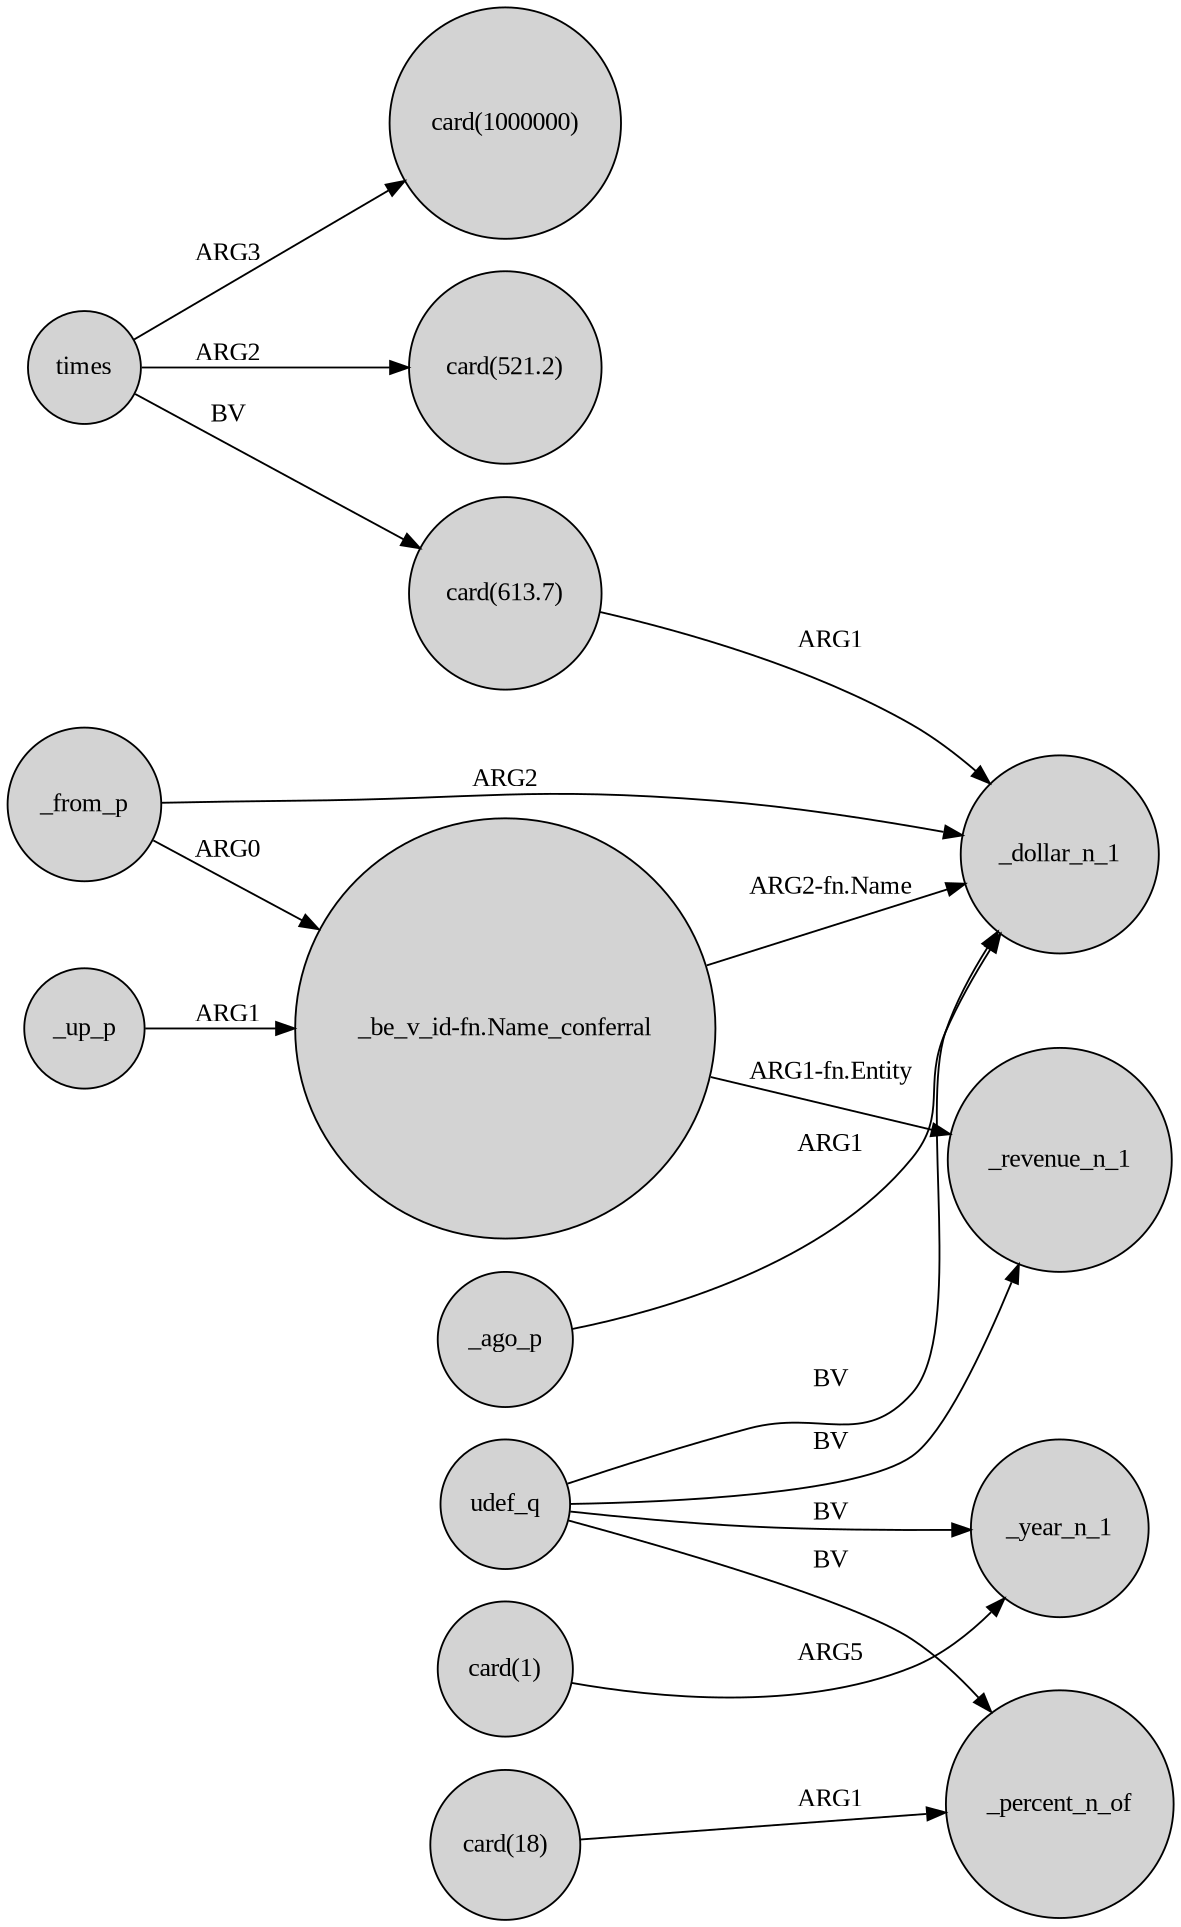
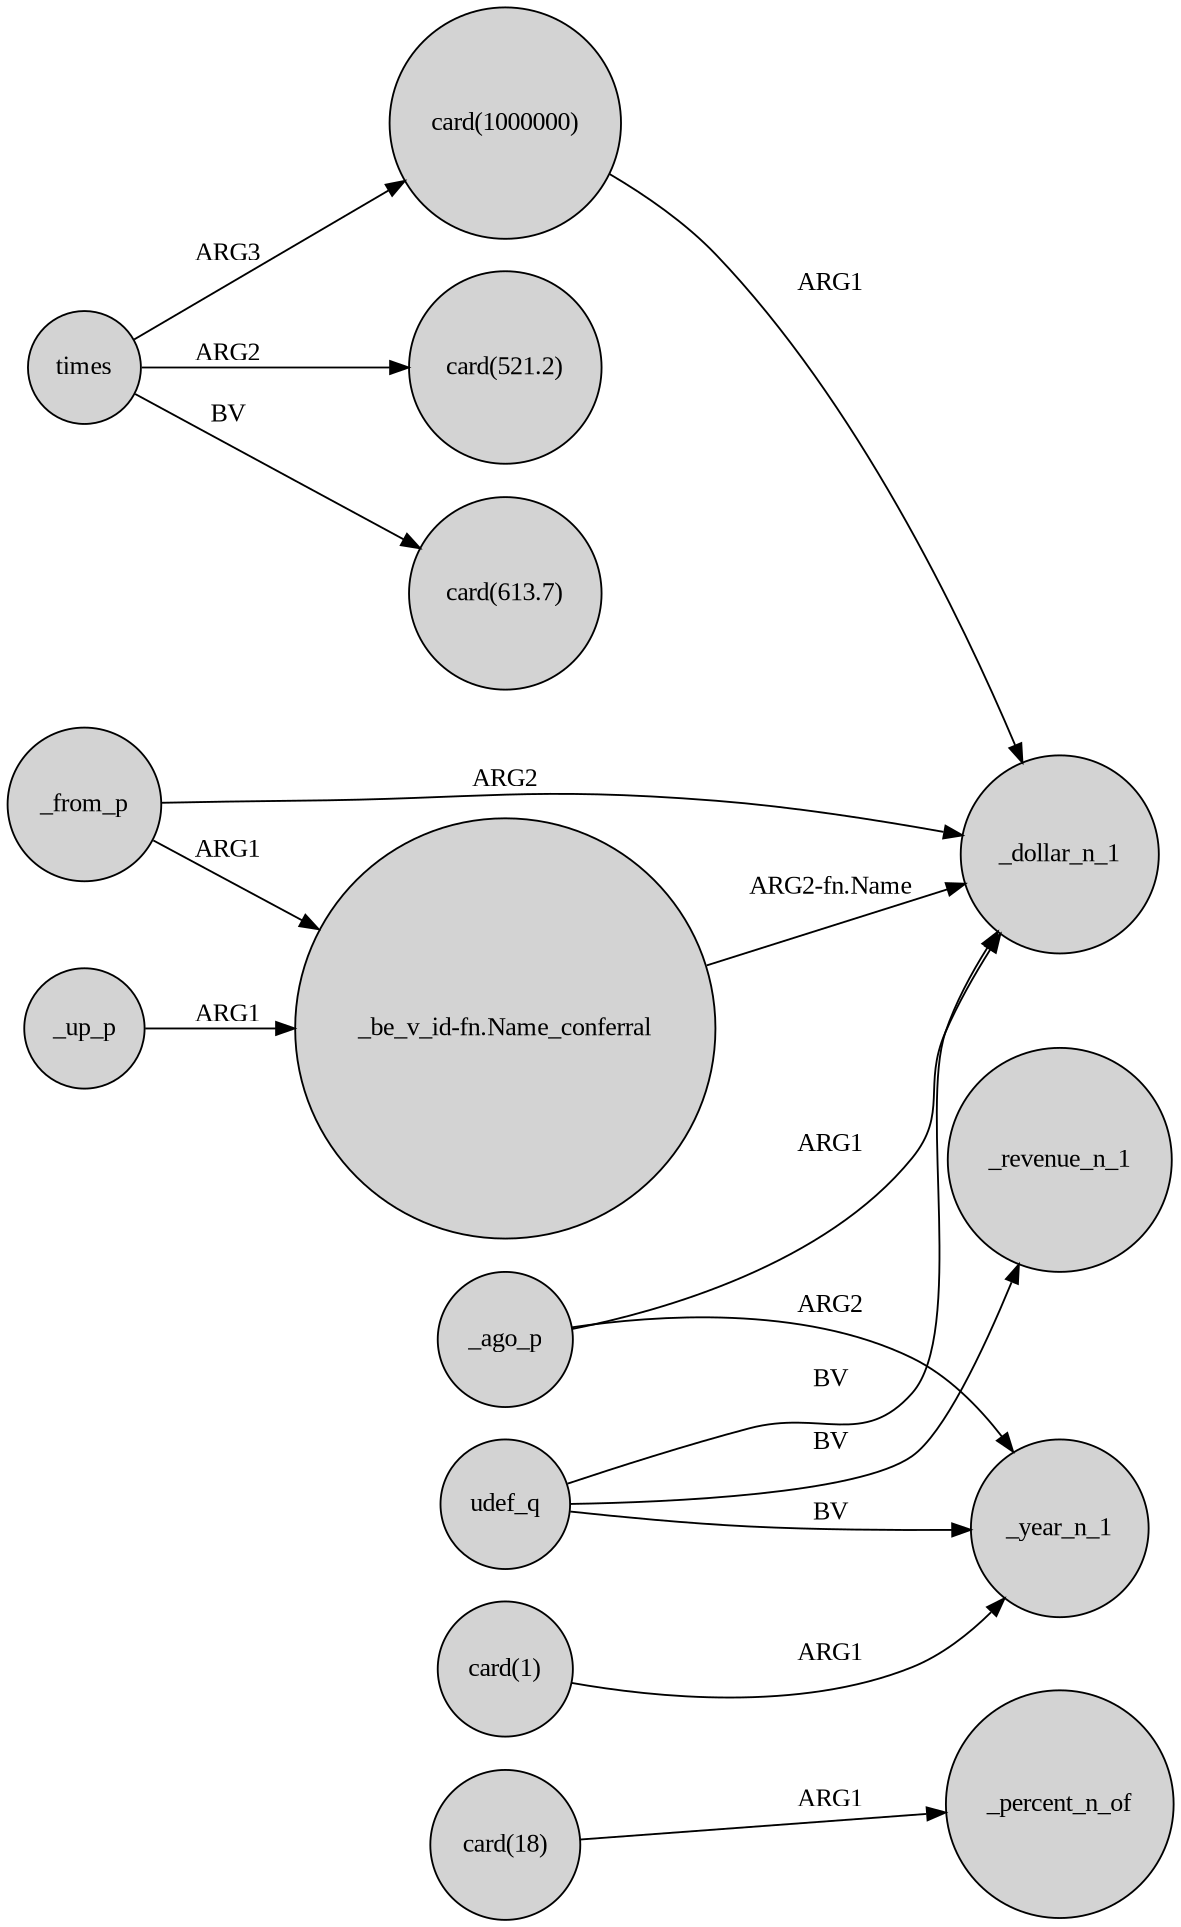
(797, 671) -> (851, 430)
(228, 850) -> (228, 850)
(821, 1103) -> none
none -> (804, 1326)
(785, 1586) -> none
(831, 1653) -> (831, 1653)
